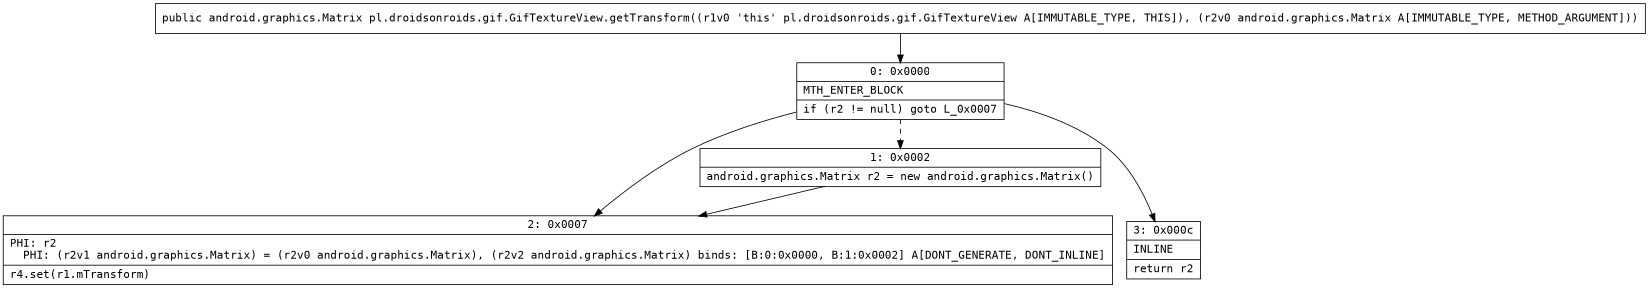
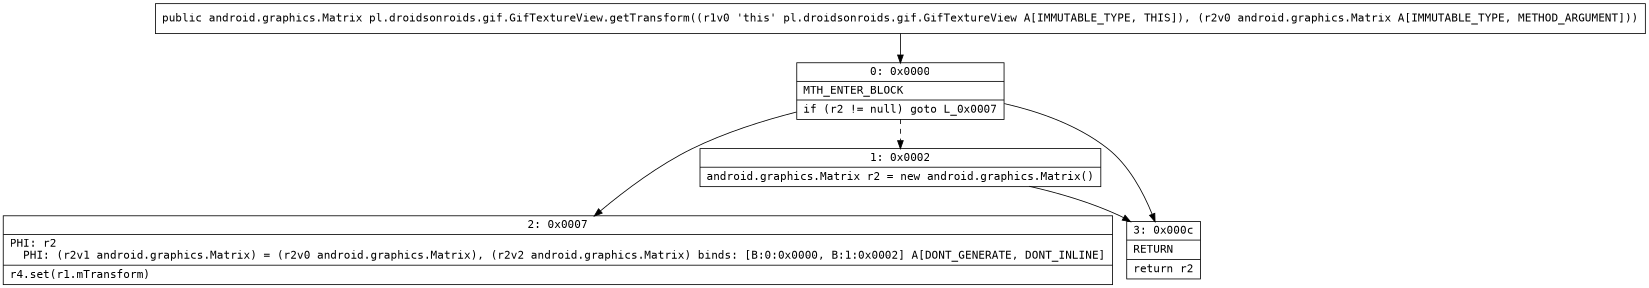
(766, 200) -> (1077, 199)
(1153, 249) -> (1153, 249)
